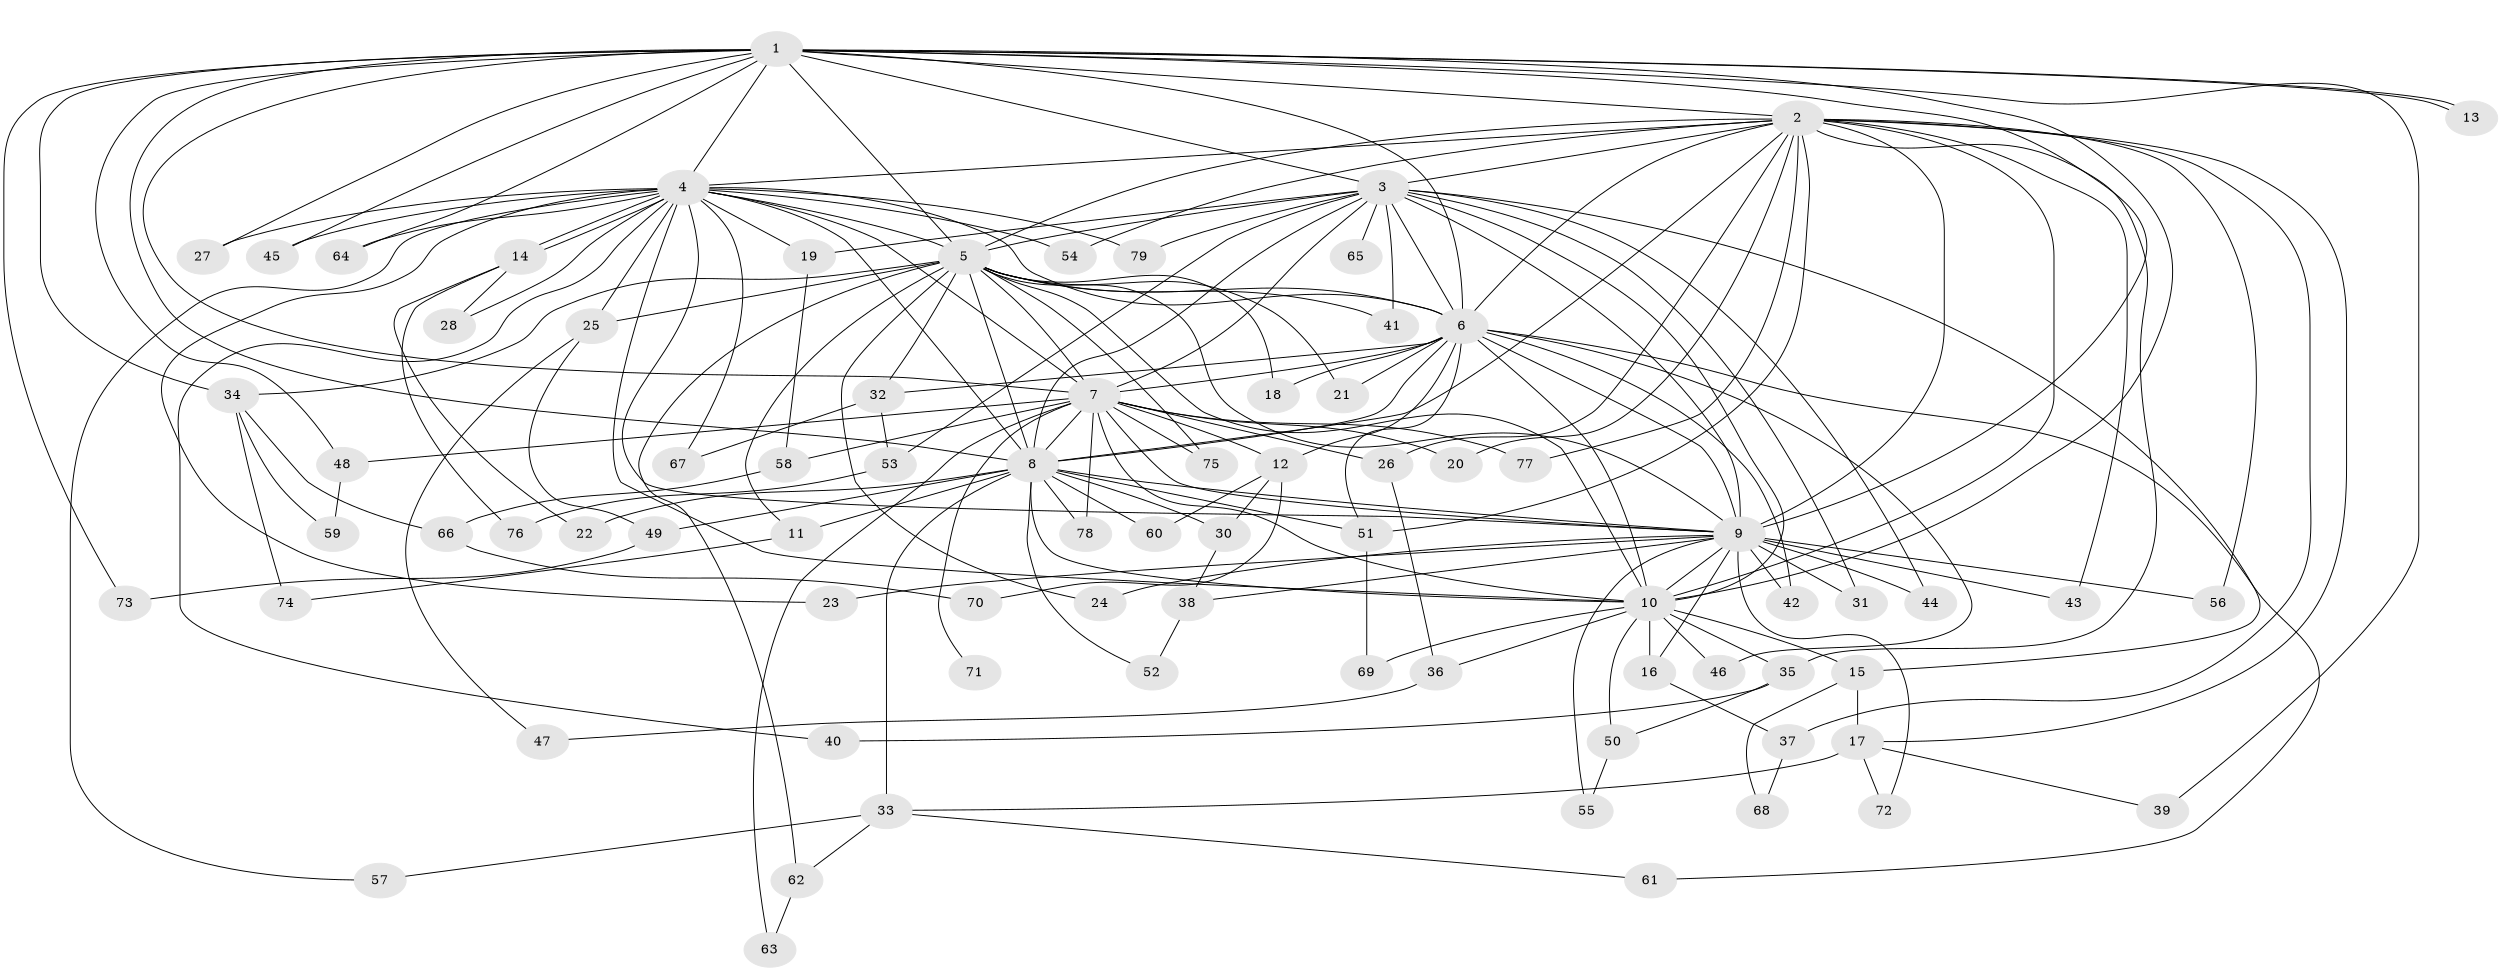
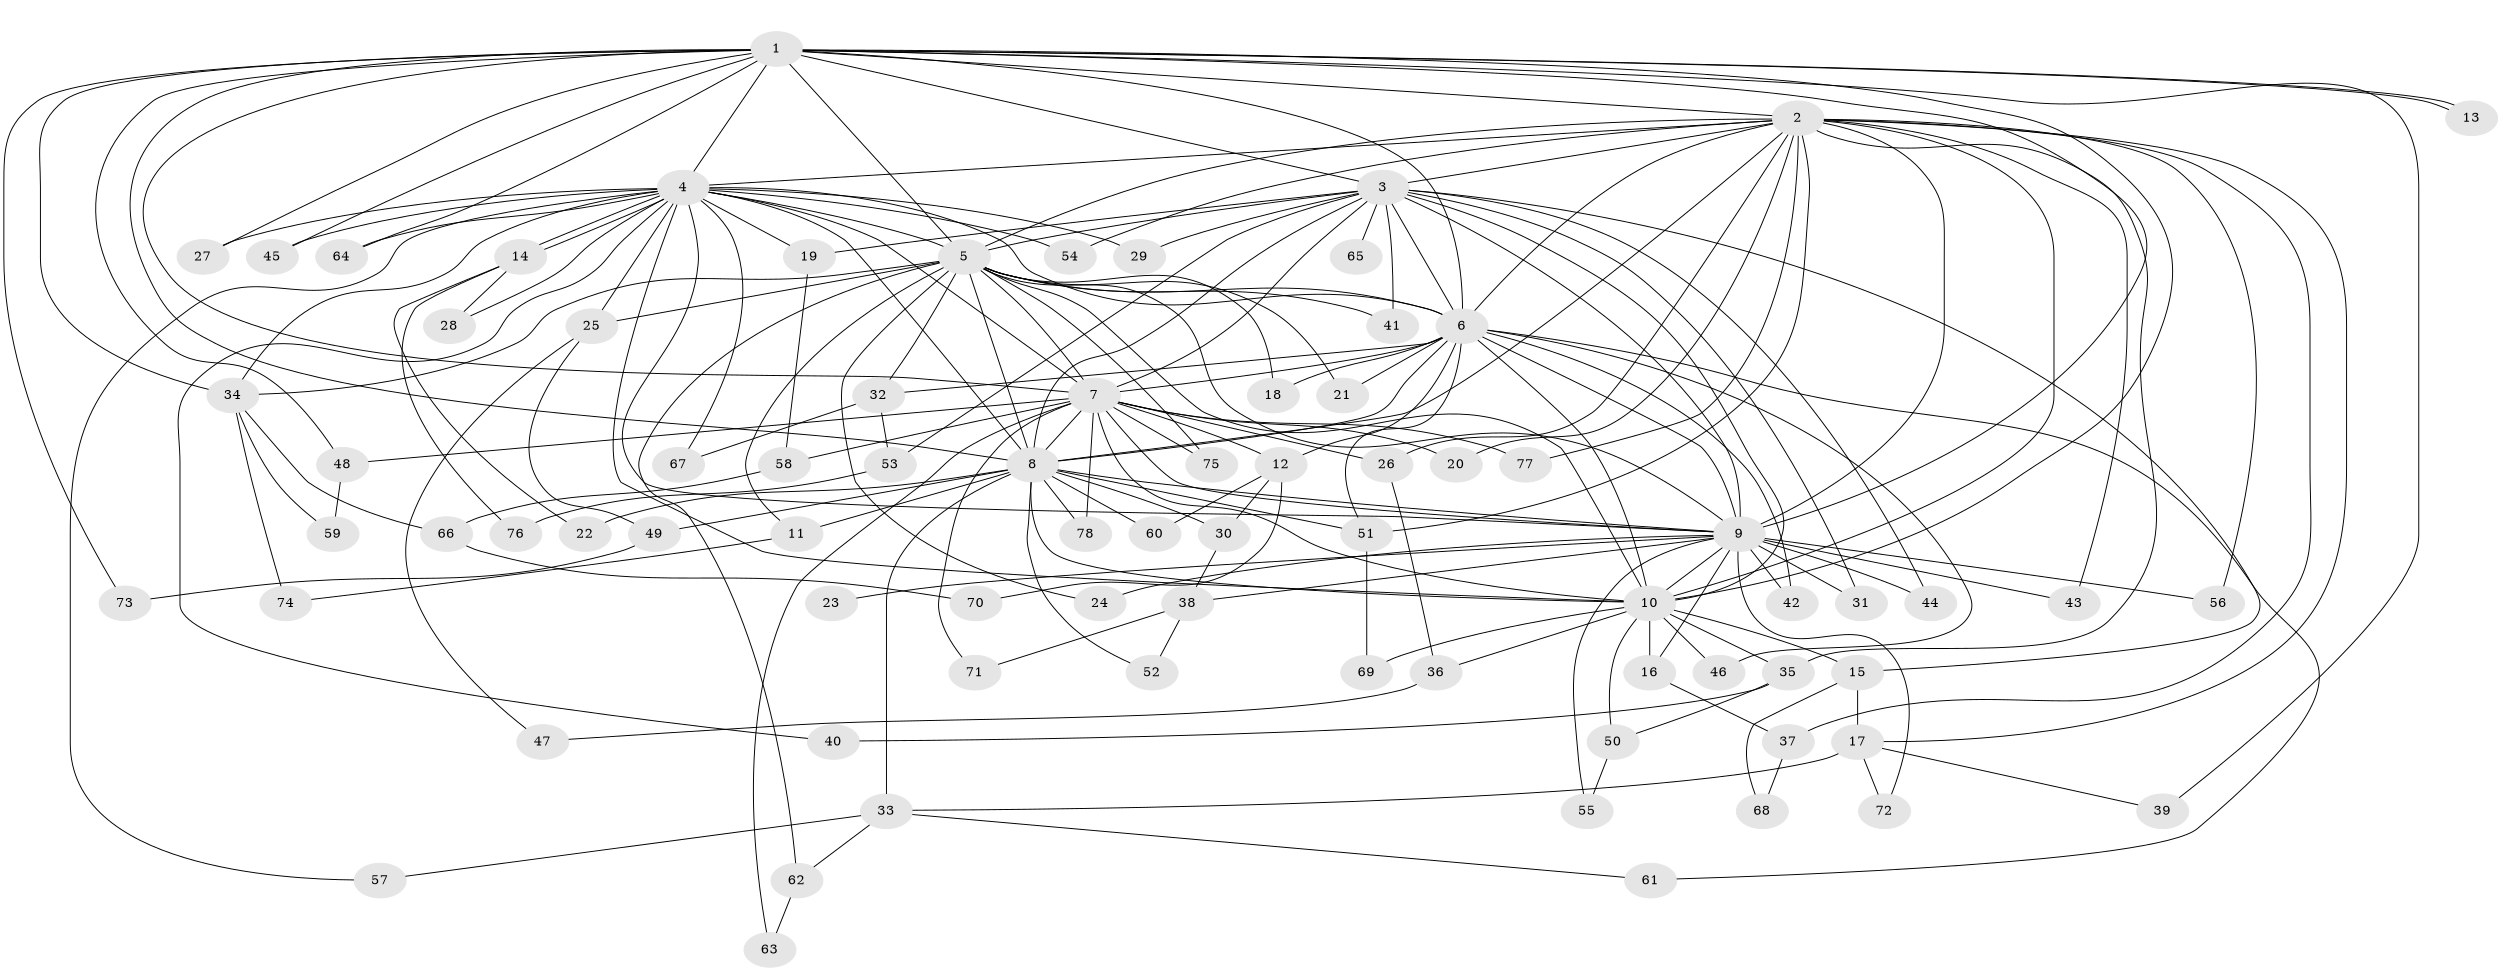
(1140, 257) -> (1140, 257)
(195, 470) -> (442, 275)
none -> (1077, 639)
